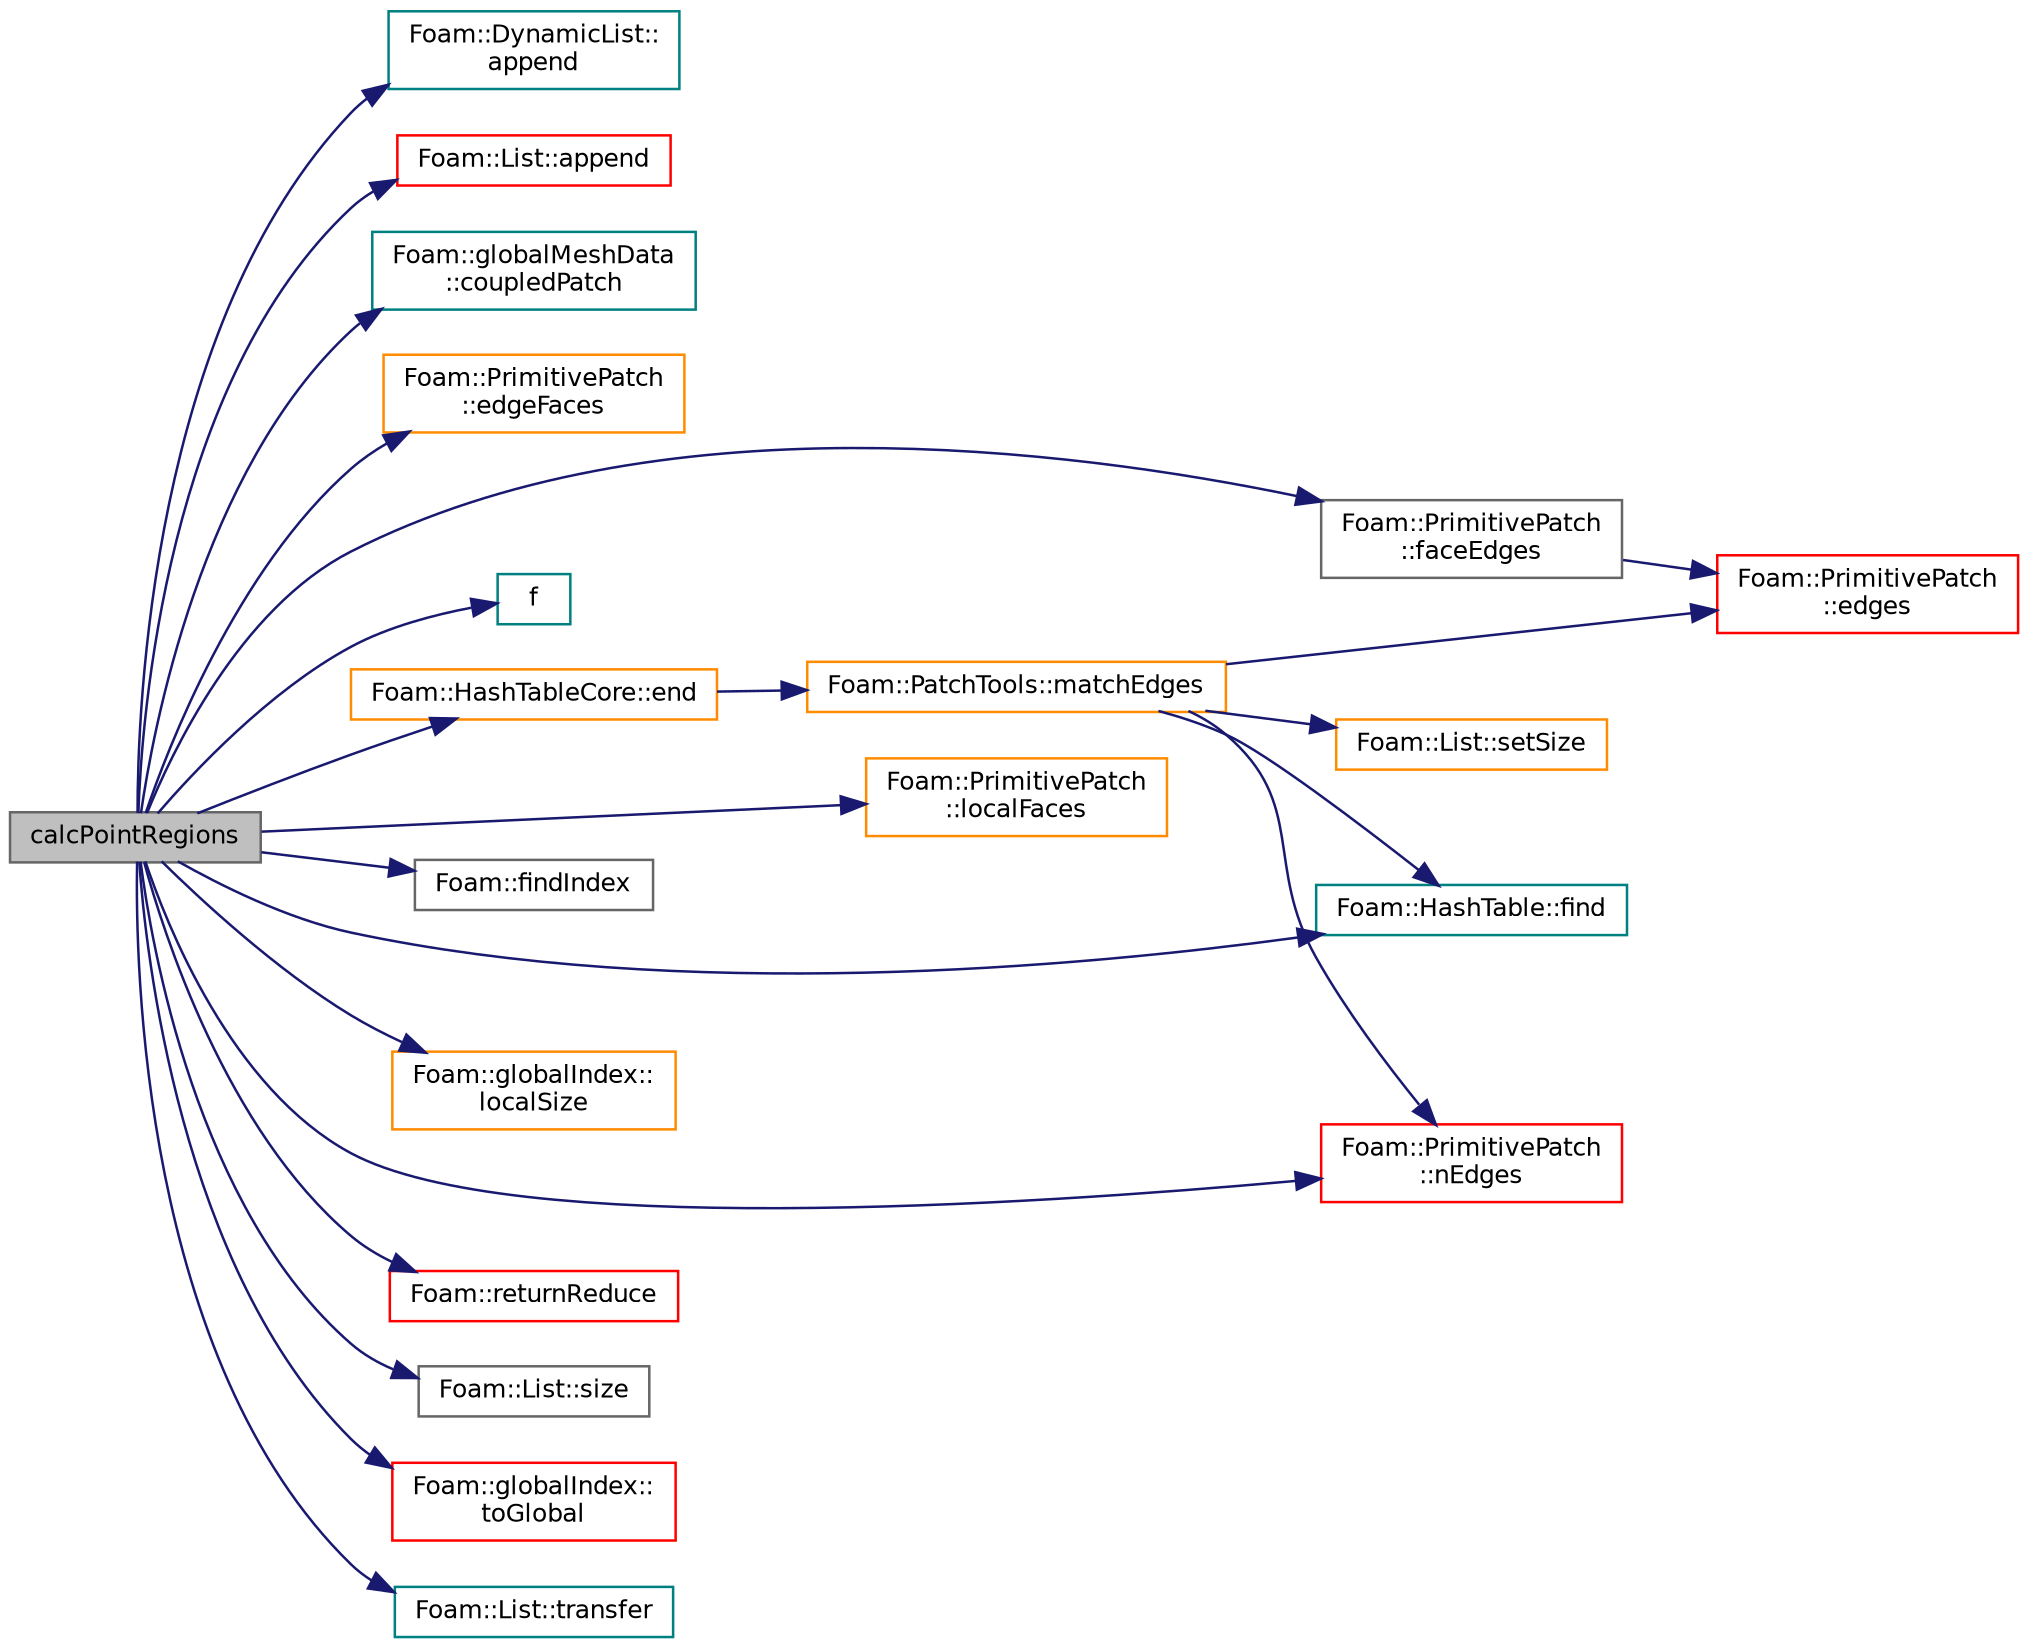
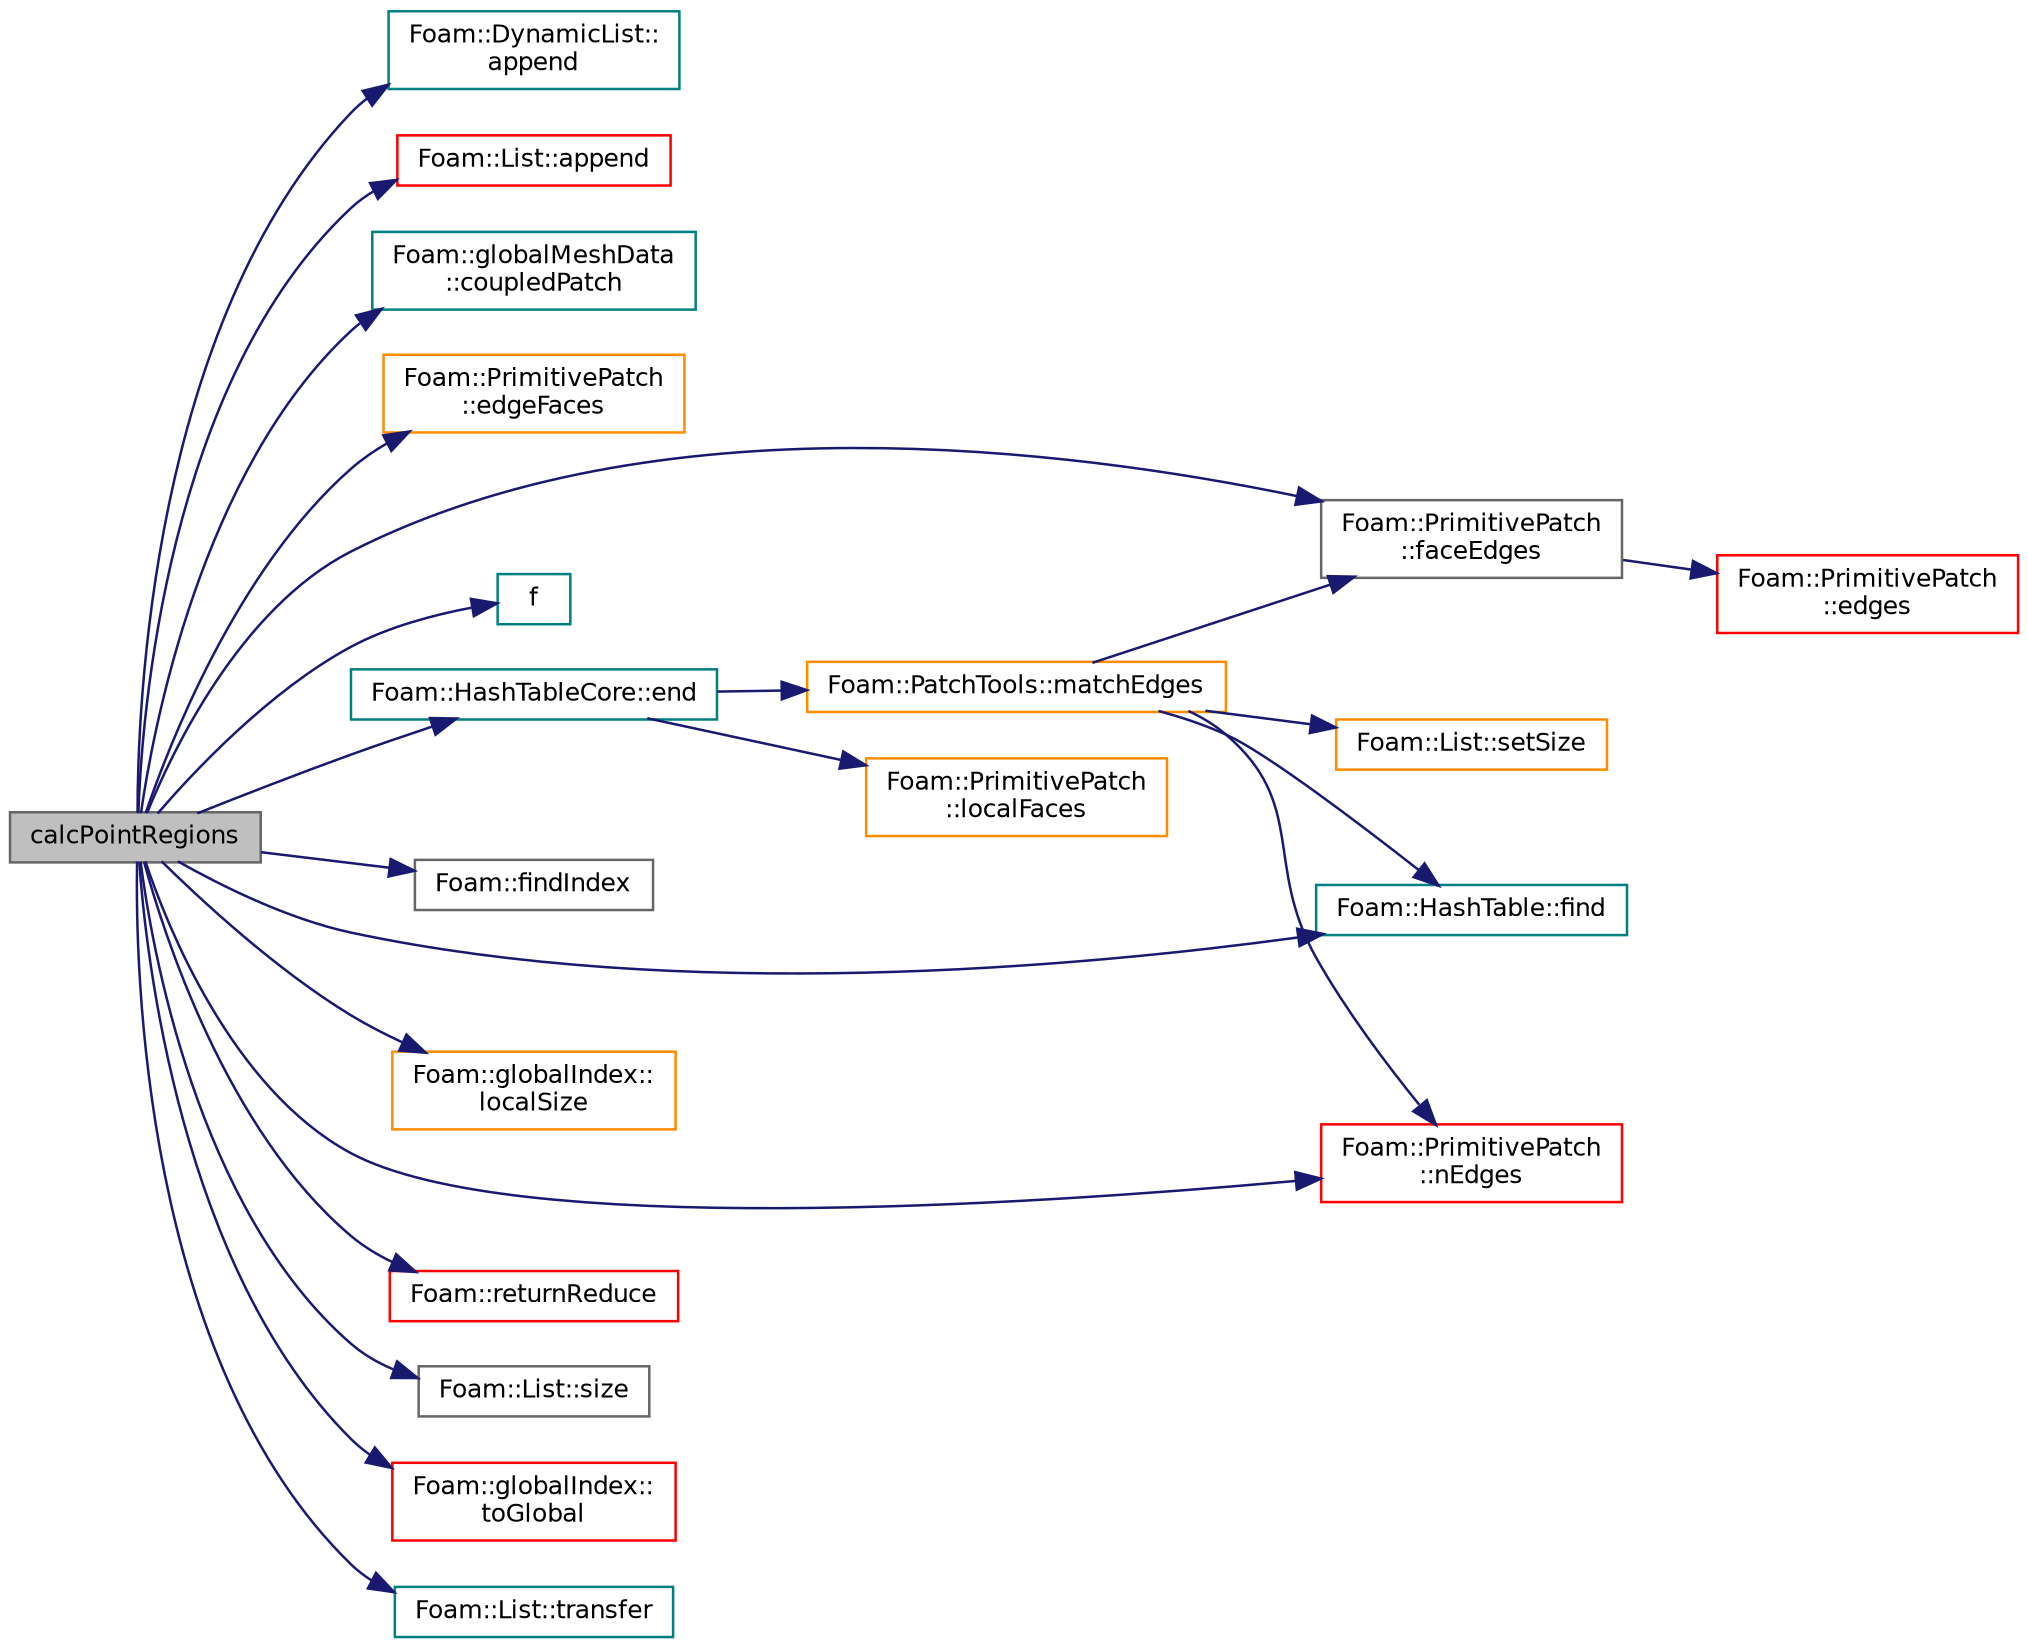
(1459, 639) -> (1212, 624)
(534, 694) -> (534, 694)
(551, 818) -> (744, 739)
